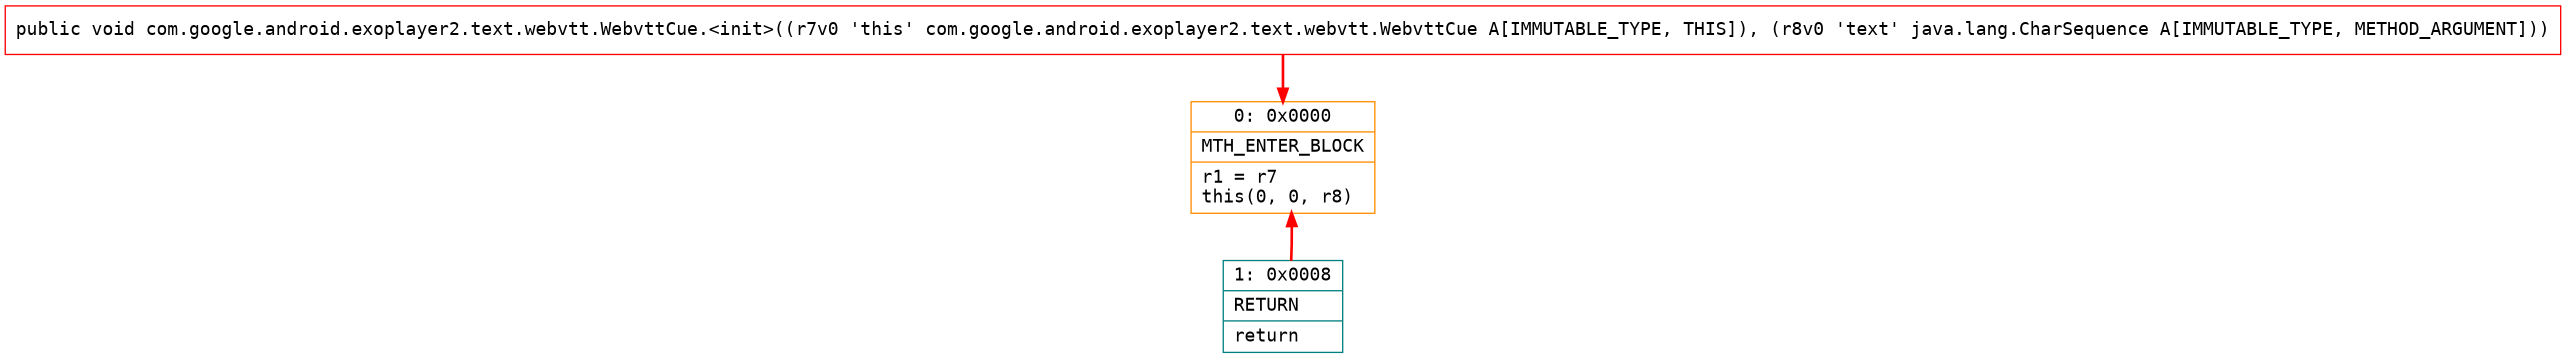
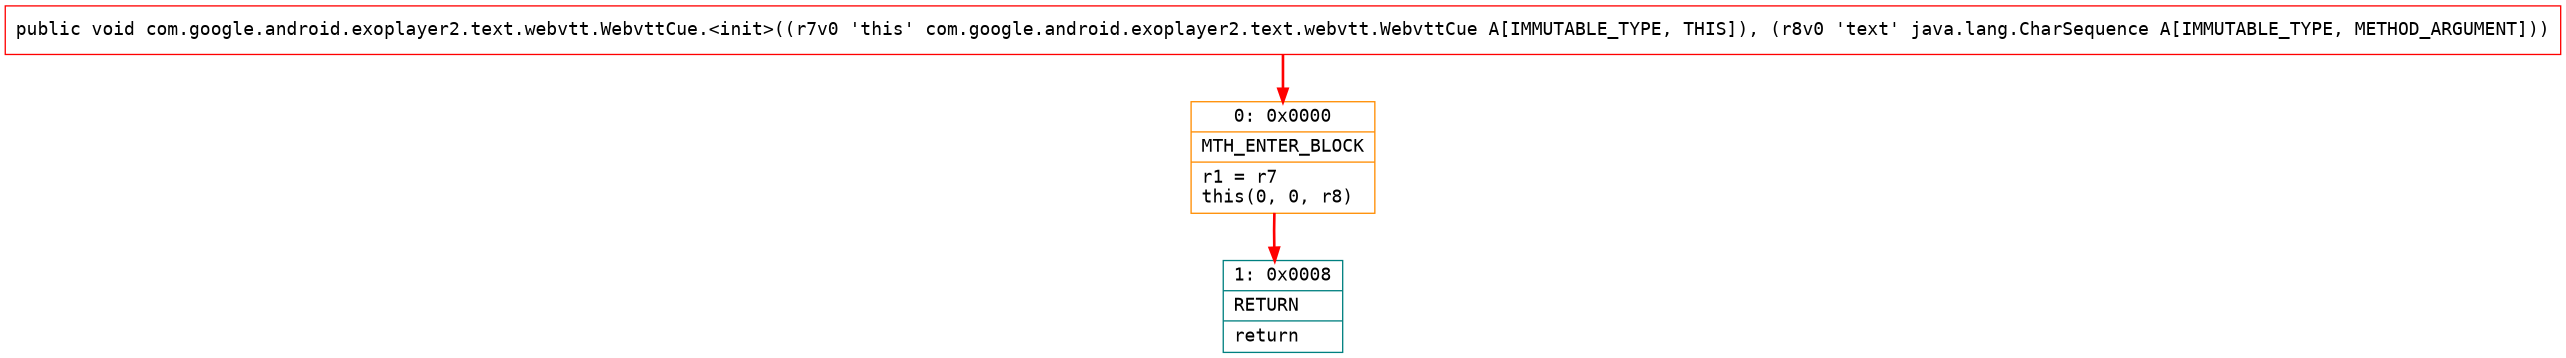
(1292, 243) -> (1274, 230)
